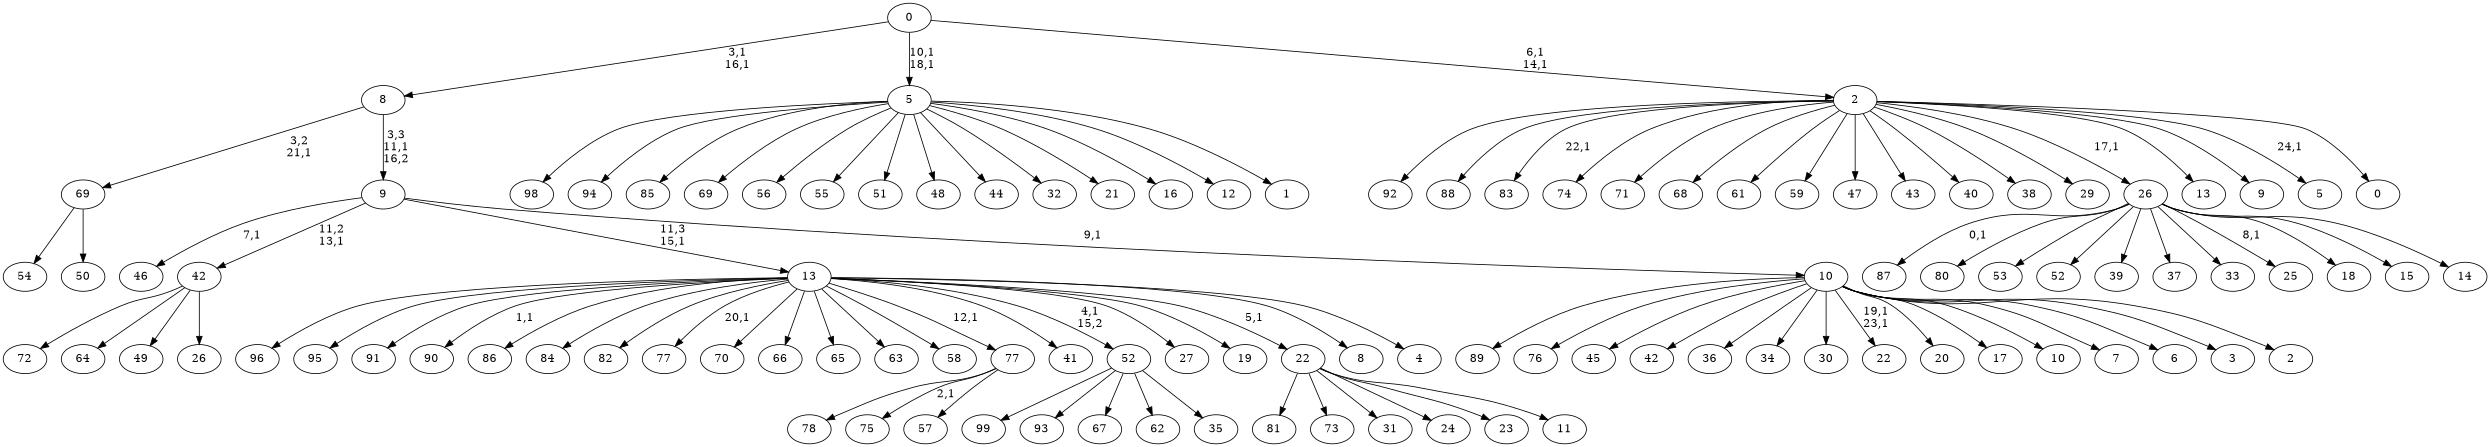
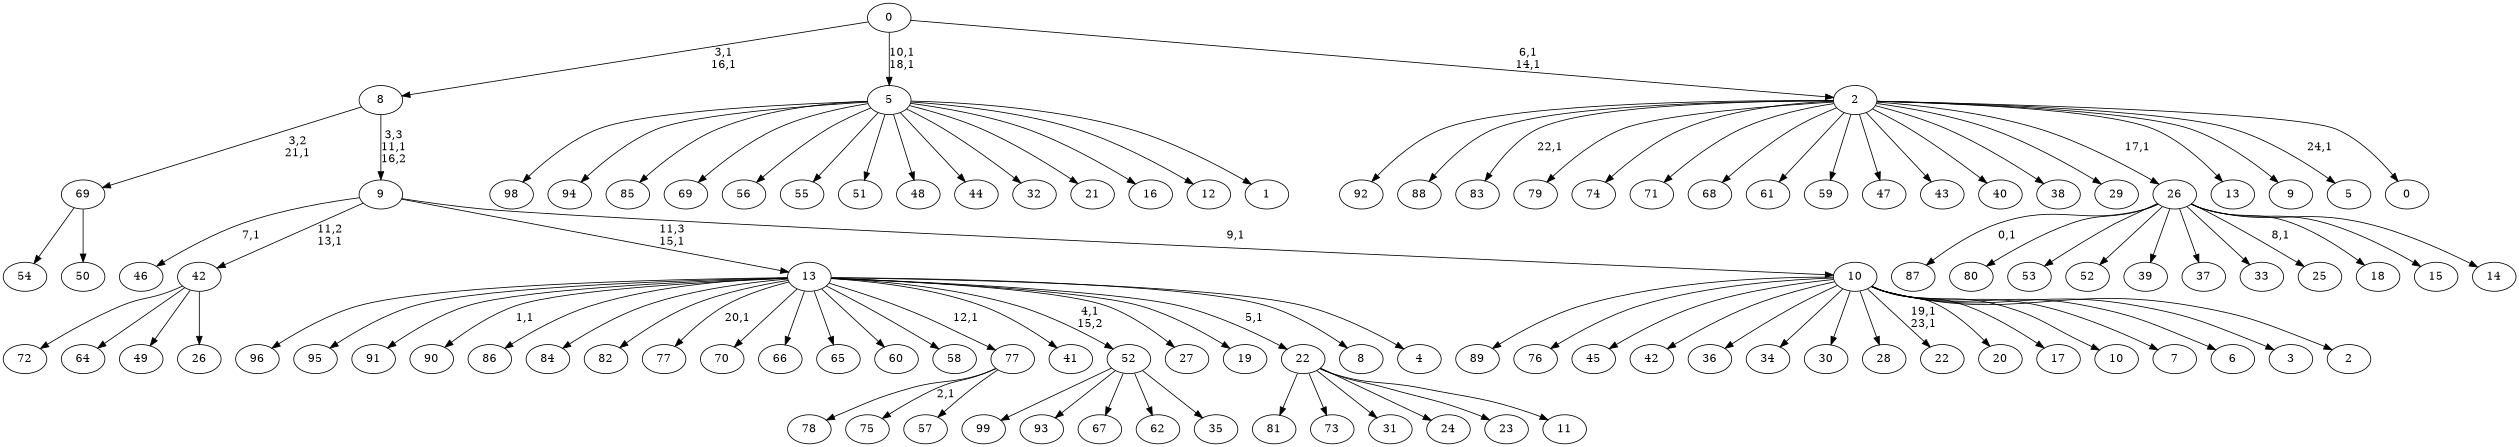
none -> (1536, 194)
(897, 359) -> (897, 359)
none -> (1884, 359)
